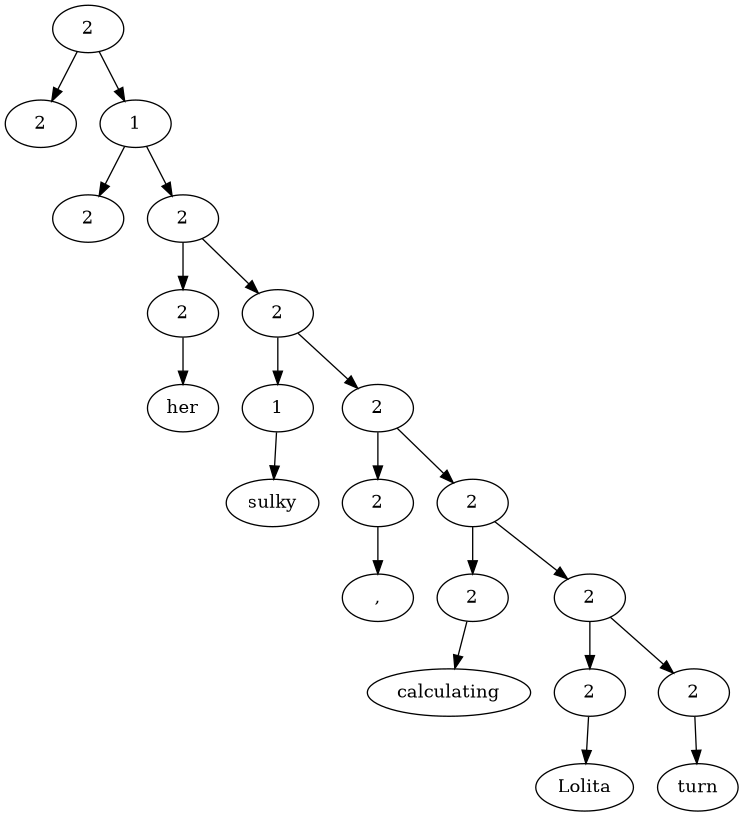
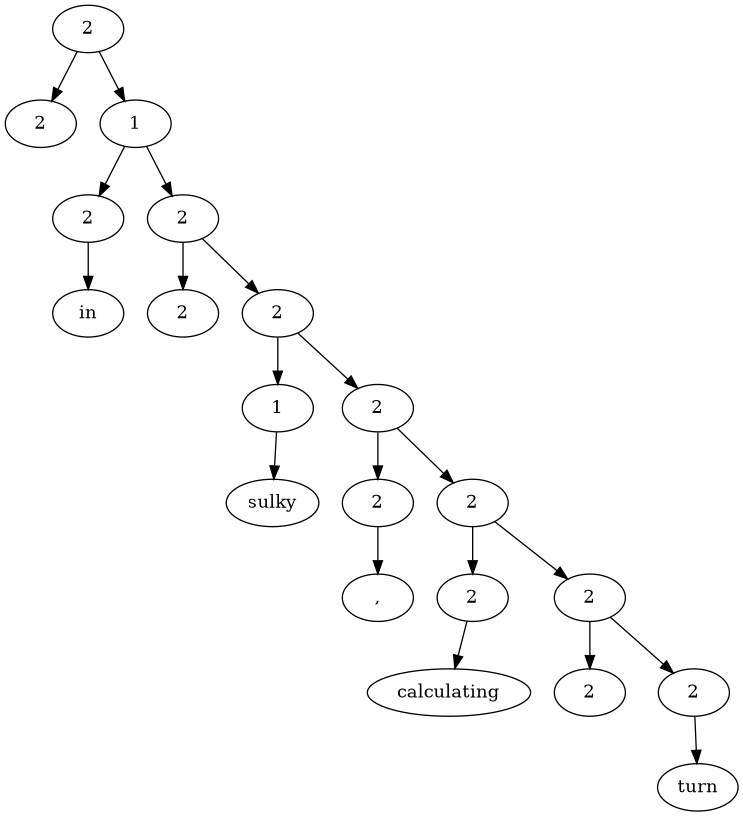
none -> (88, 313)
(183, 408) -> none
(585, 787) -> none
